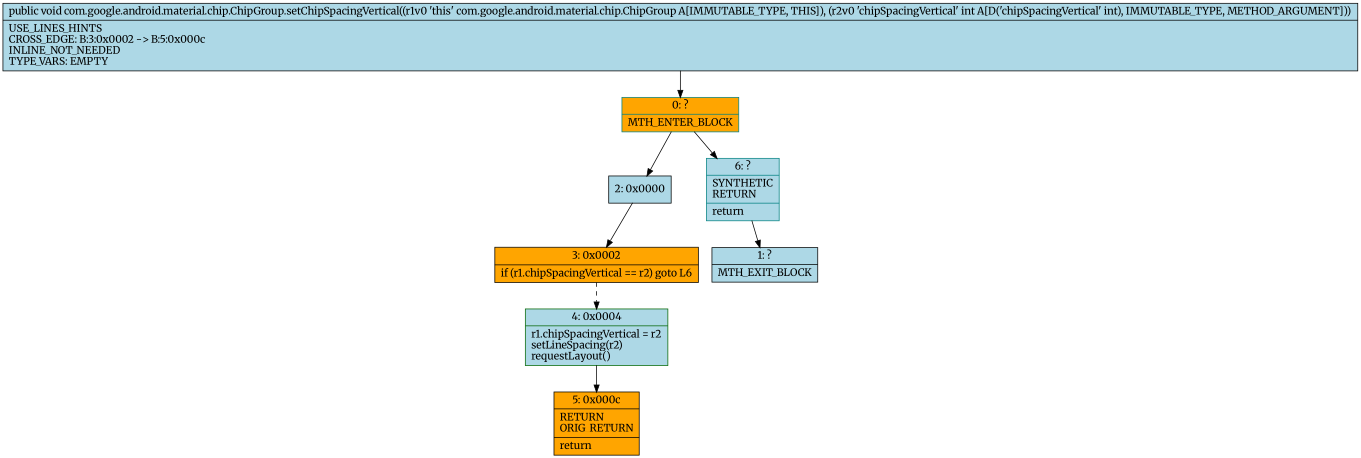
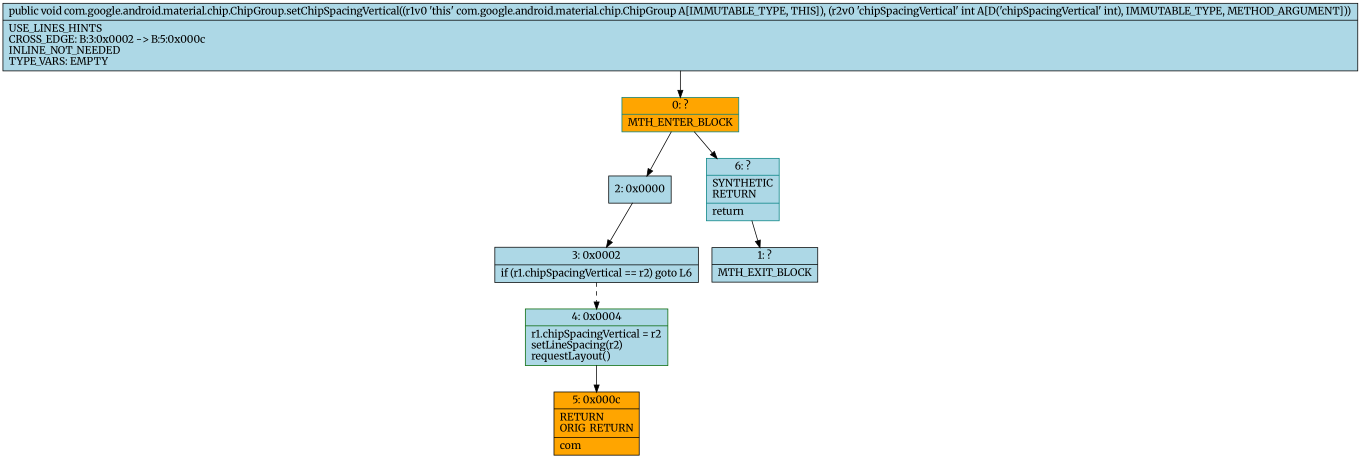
(597, 265) -> (597, 265)
(576, 446) -> (571, 446)
